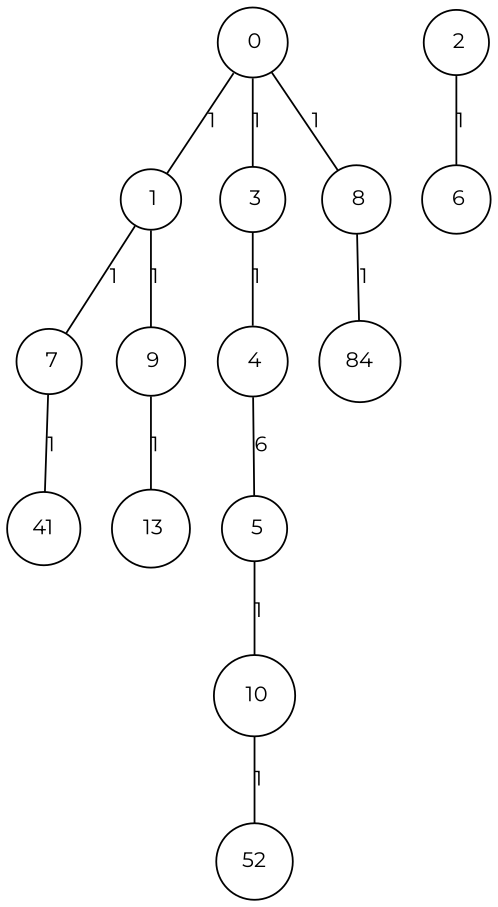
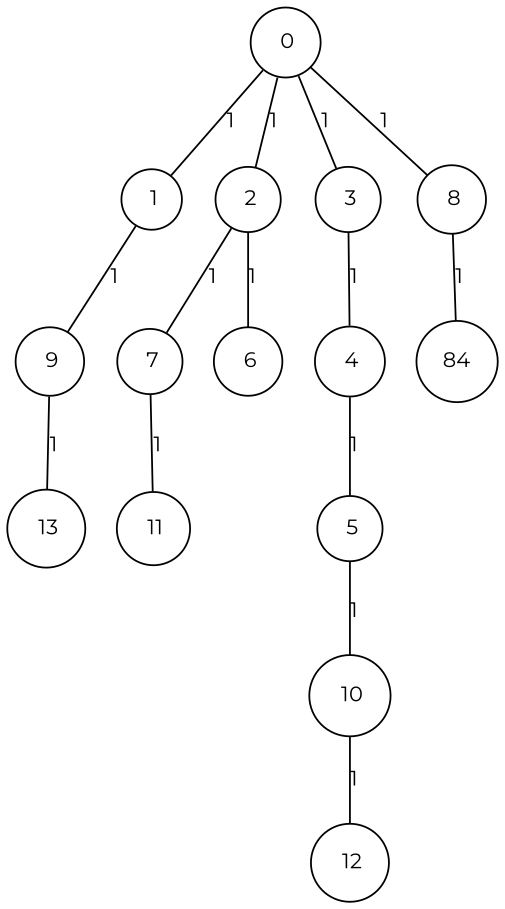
none -> (267, 122)
(101, 280) -> (199, 280)
(262, 446) -> (354, 446)
(44, 529) -> (153, 529)
(255, 862) -> (350, 863)
